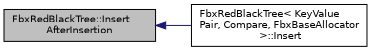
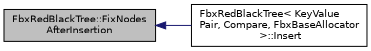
(80, 25) -> (80, 25)
